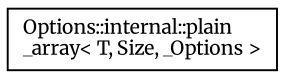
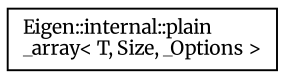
(142, 39) -> (142, 39)
